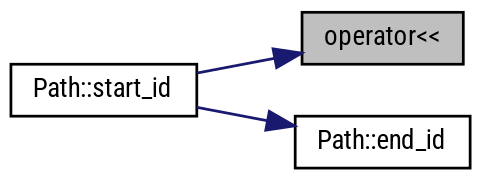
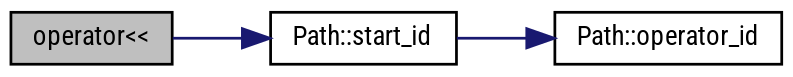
(236, 66) -> (207, 38)
(383, 142) -> (668, 38)
